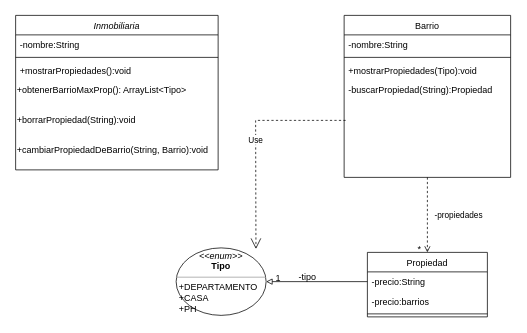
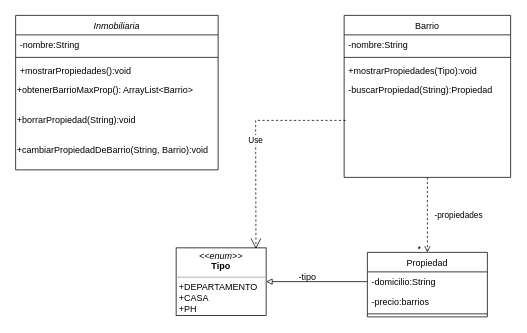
(112, 91) -> (117, 91)
(278, 278) -> none
(221, 282) -> (221, 282)
(403, 282) -> (407, 282)
